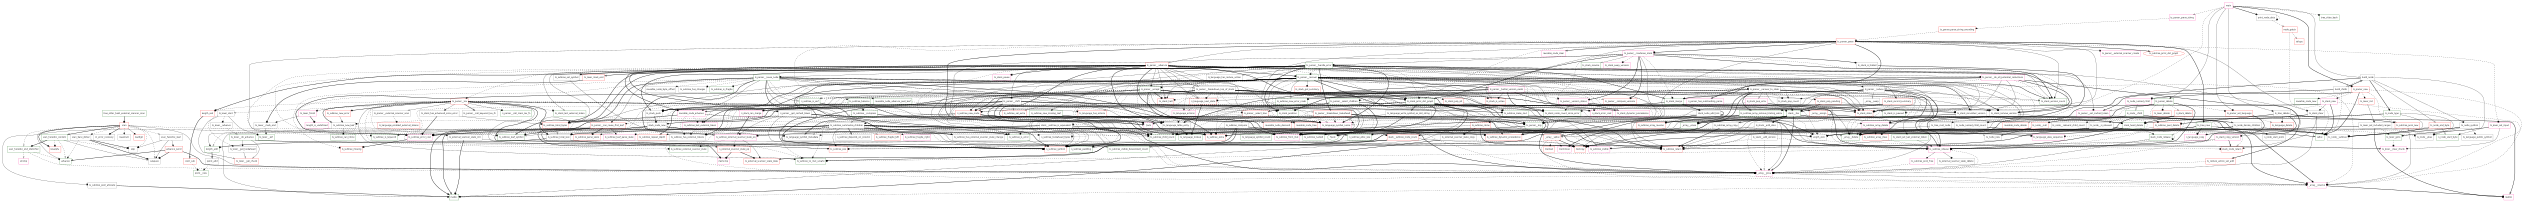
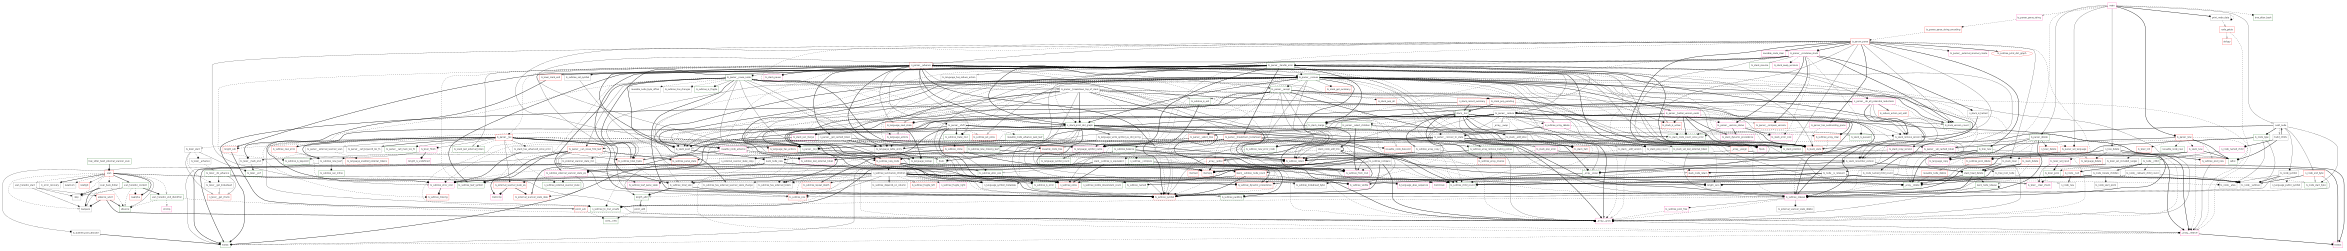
(1878, 94) -> (1522, 129)
(2340, 115) -> (2259, 152)
